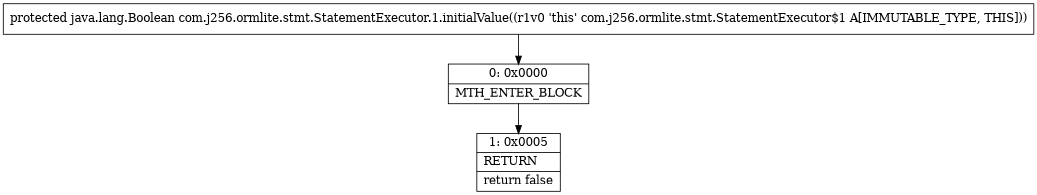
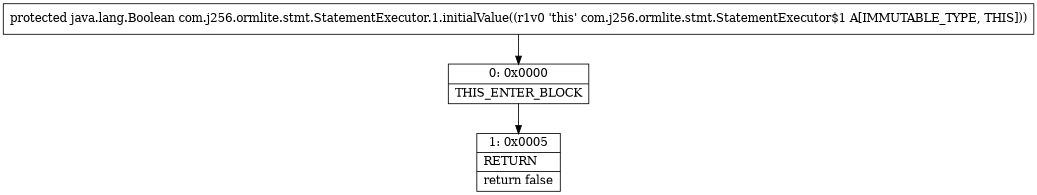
(519, 93) -> (519, 93)
